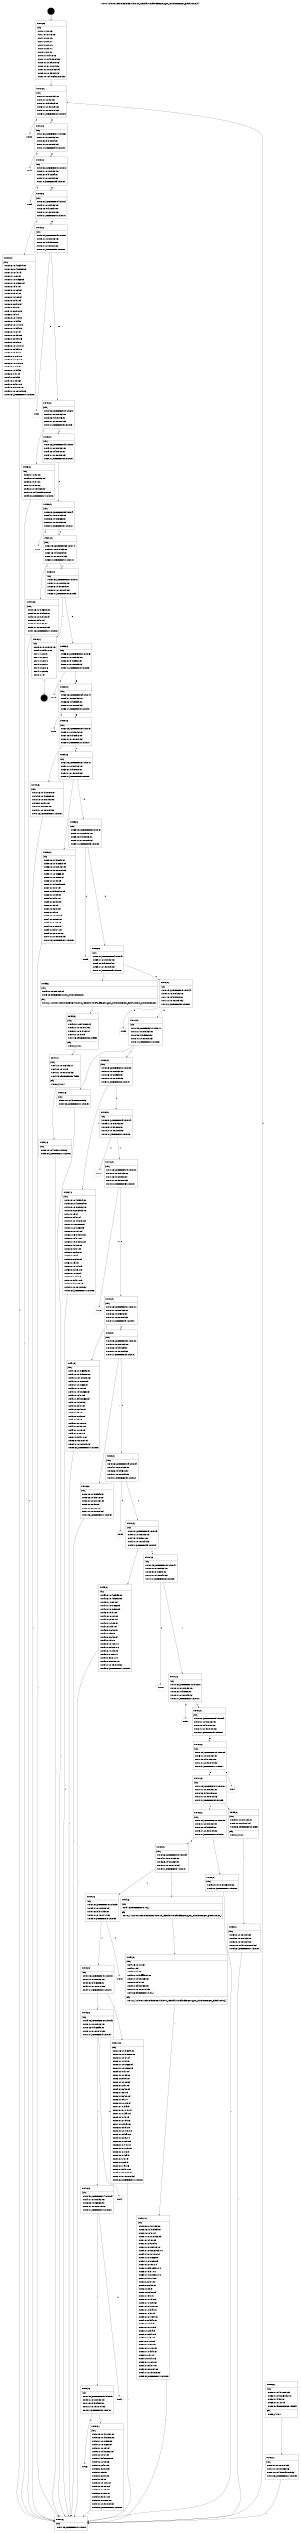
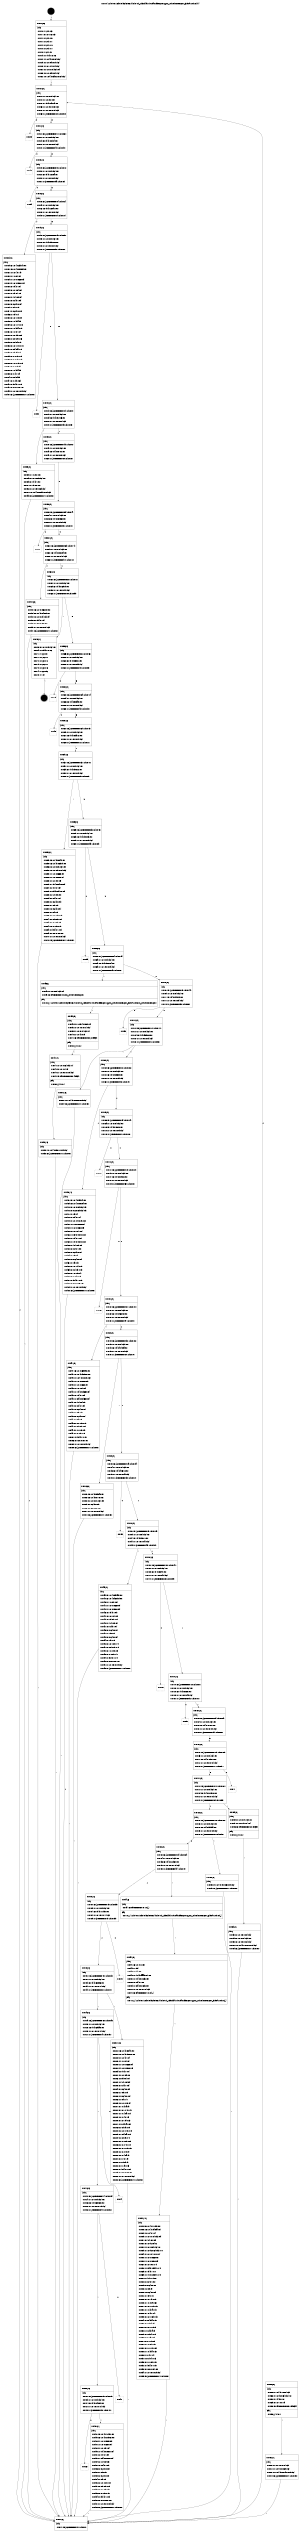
(47, 799) -> none
